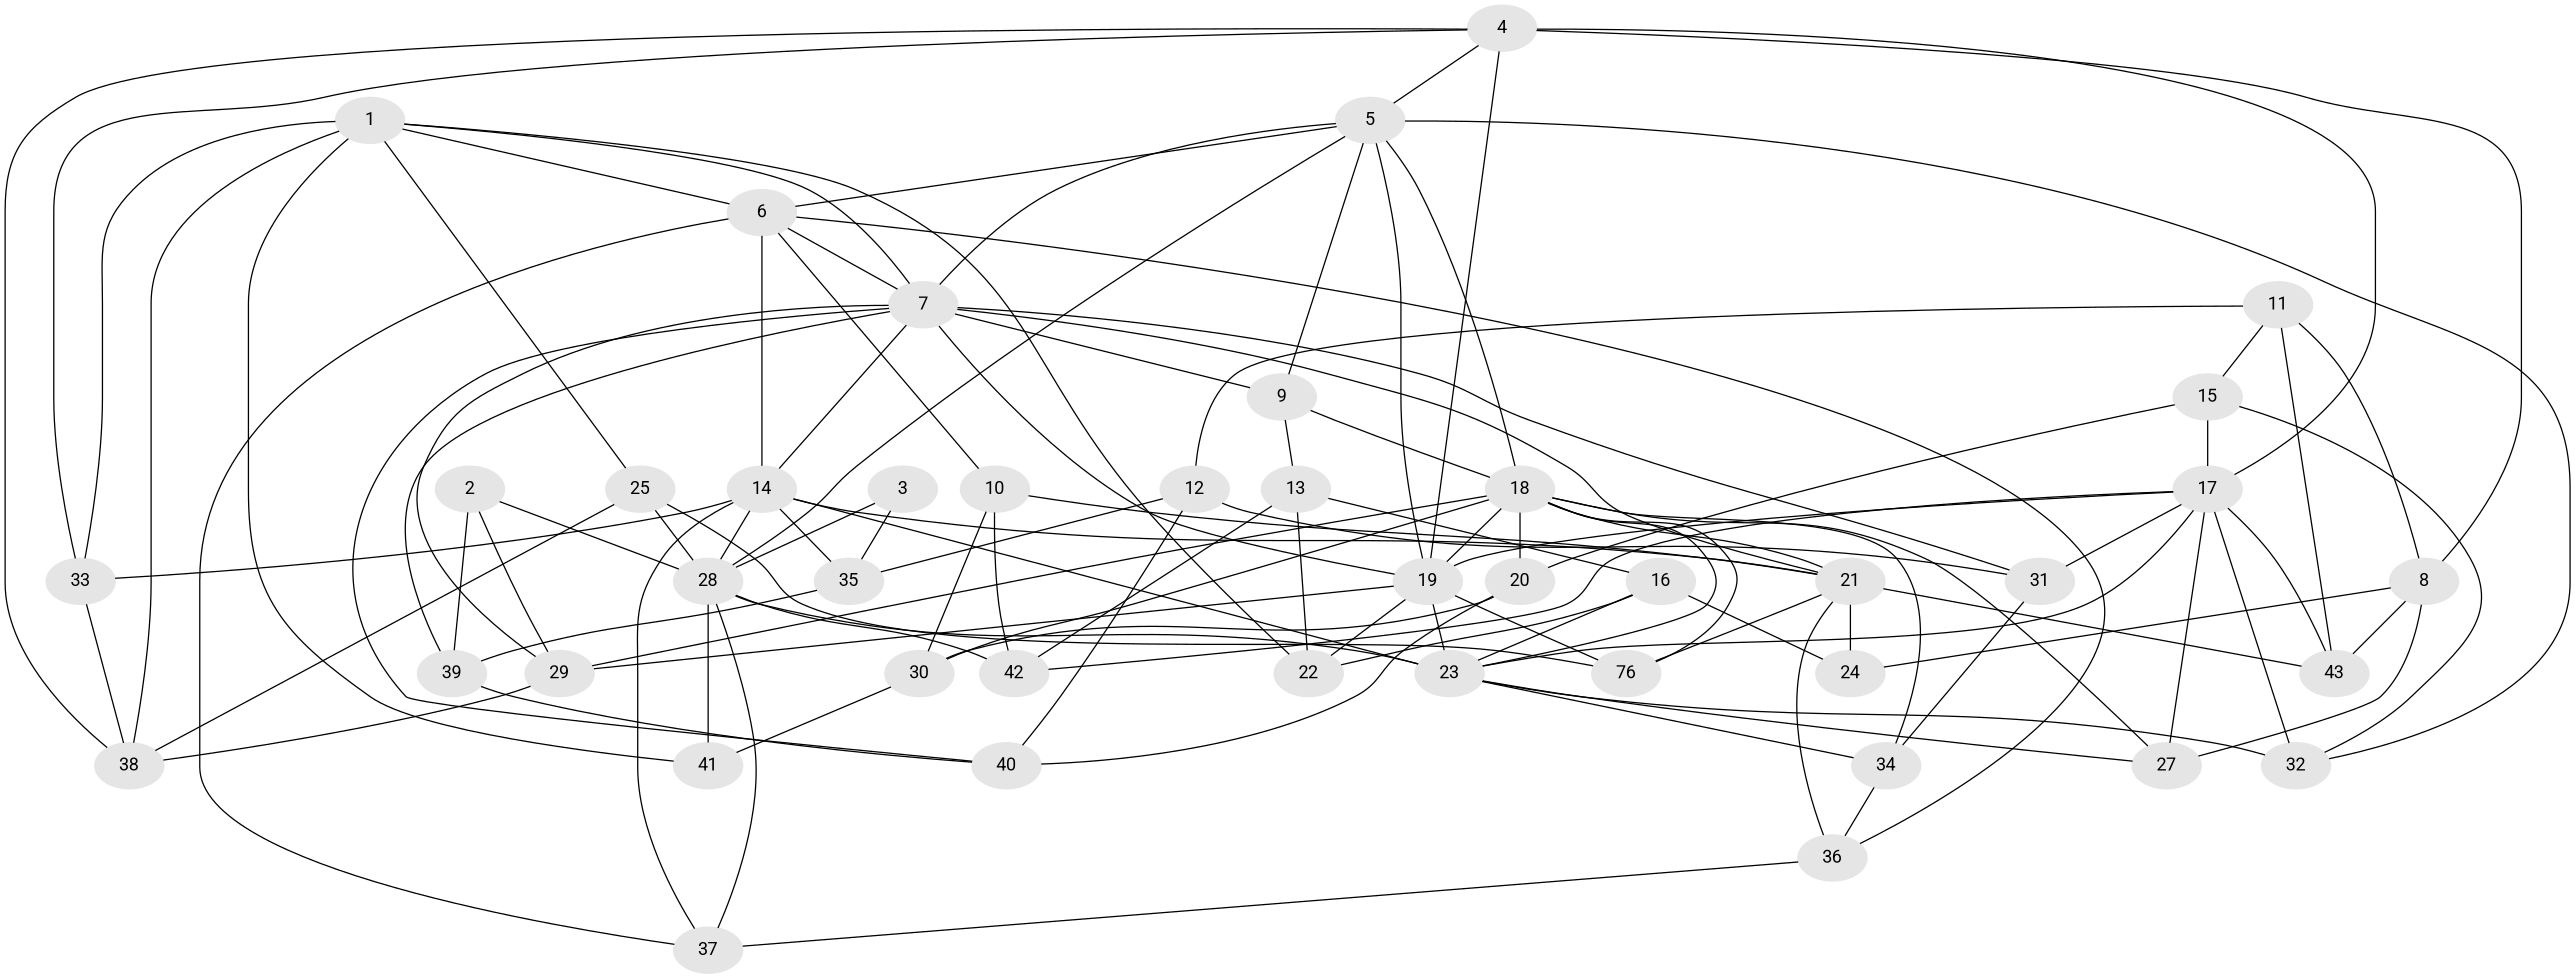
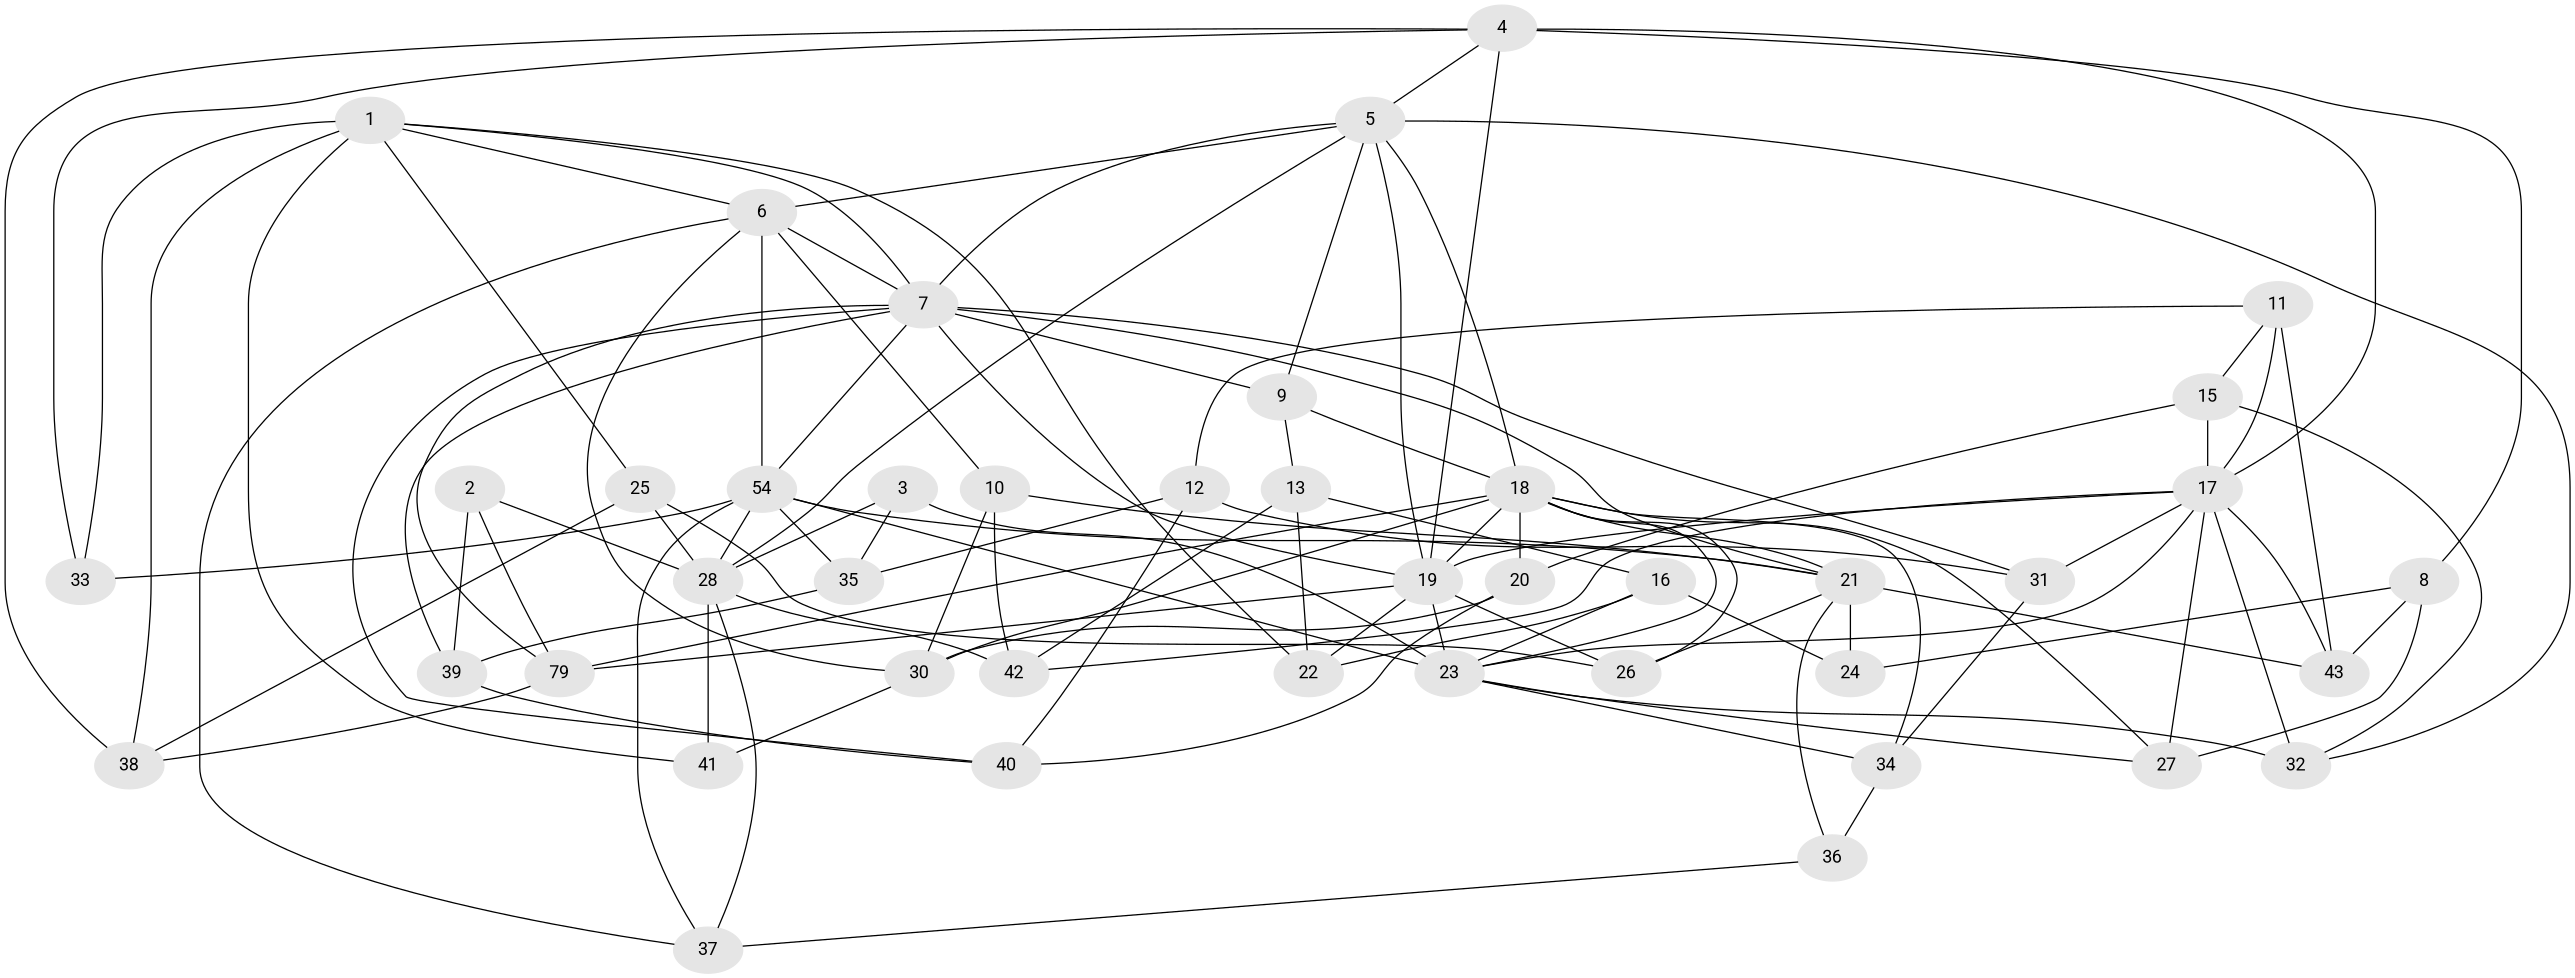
(1663, 361) -> (593, 504)
(2375, 432) -> (2260, 402)
(762, 489) -> (762, 489)
(1145, 635) -> (1213, 554)
(105, 674) -> none
(560, 674) -> (560, 674)
(1626, 674) -> (1626, 674)
